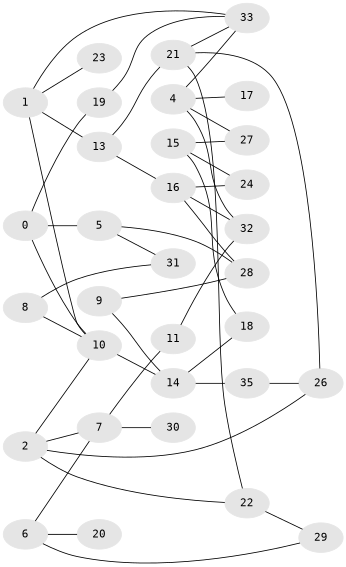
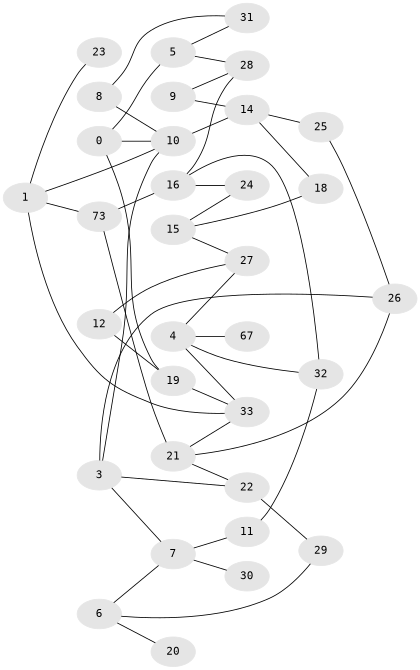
(247, 96) -> (247, 337)
(99, 147) -> (99, 217)
none -> (99, 324)
(247, 383) -> (321, 127)
(25, 447) -> (99, 475)
